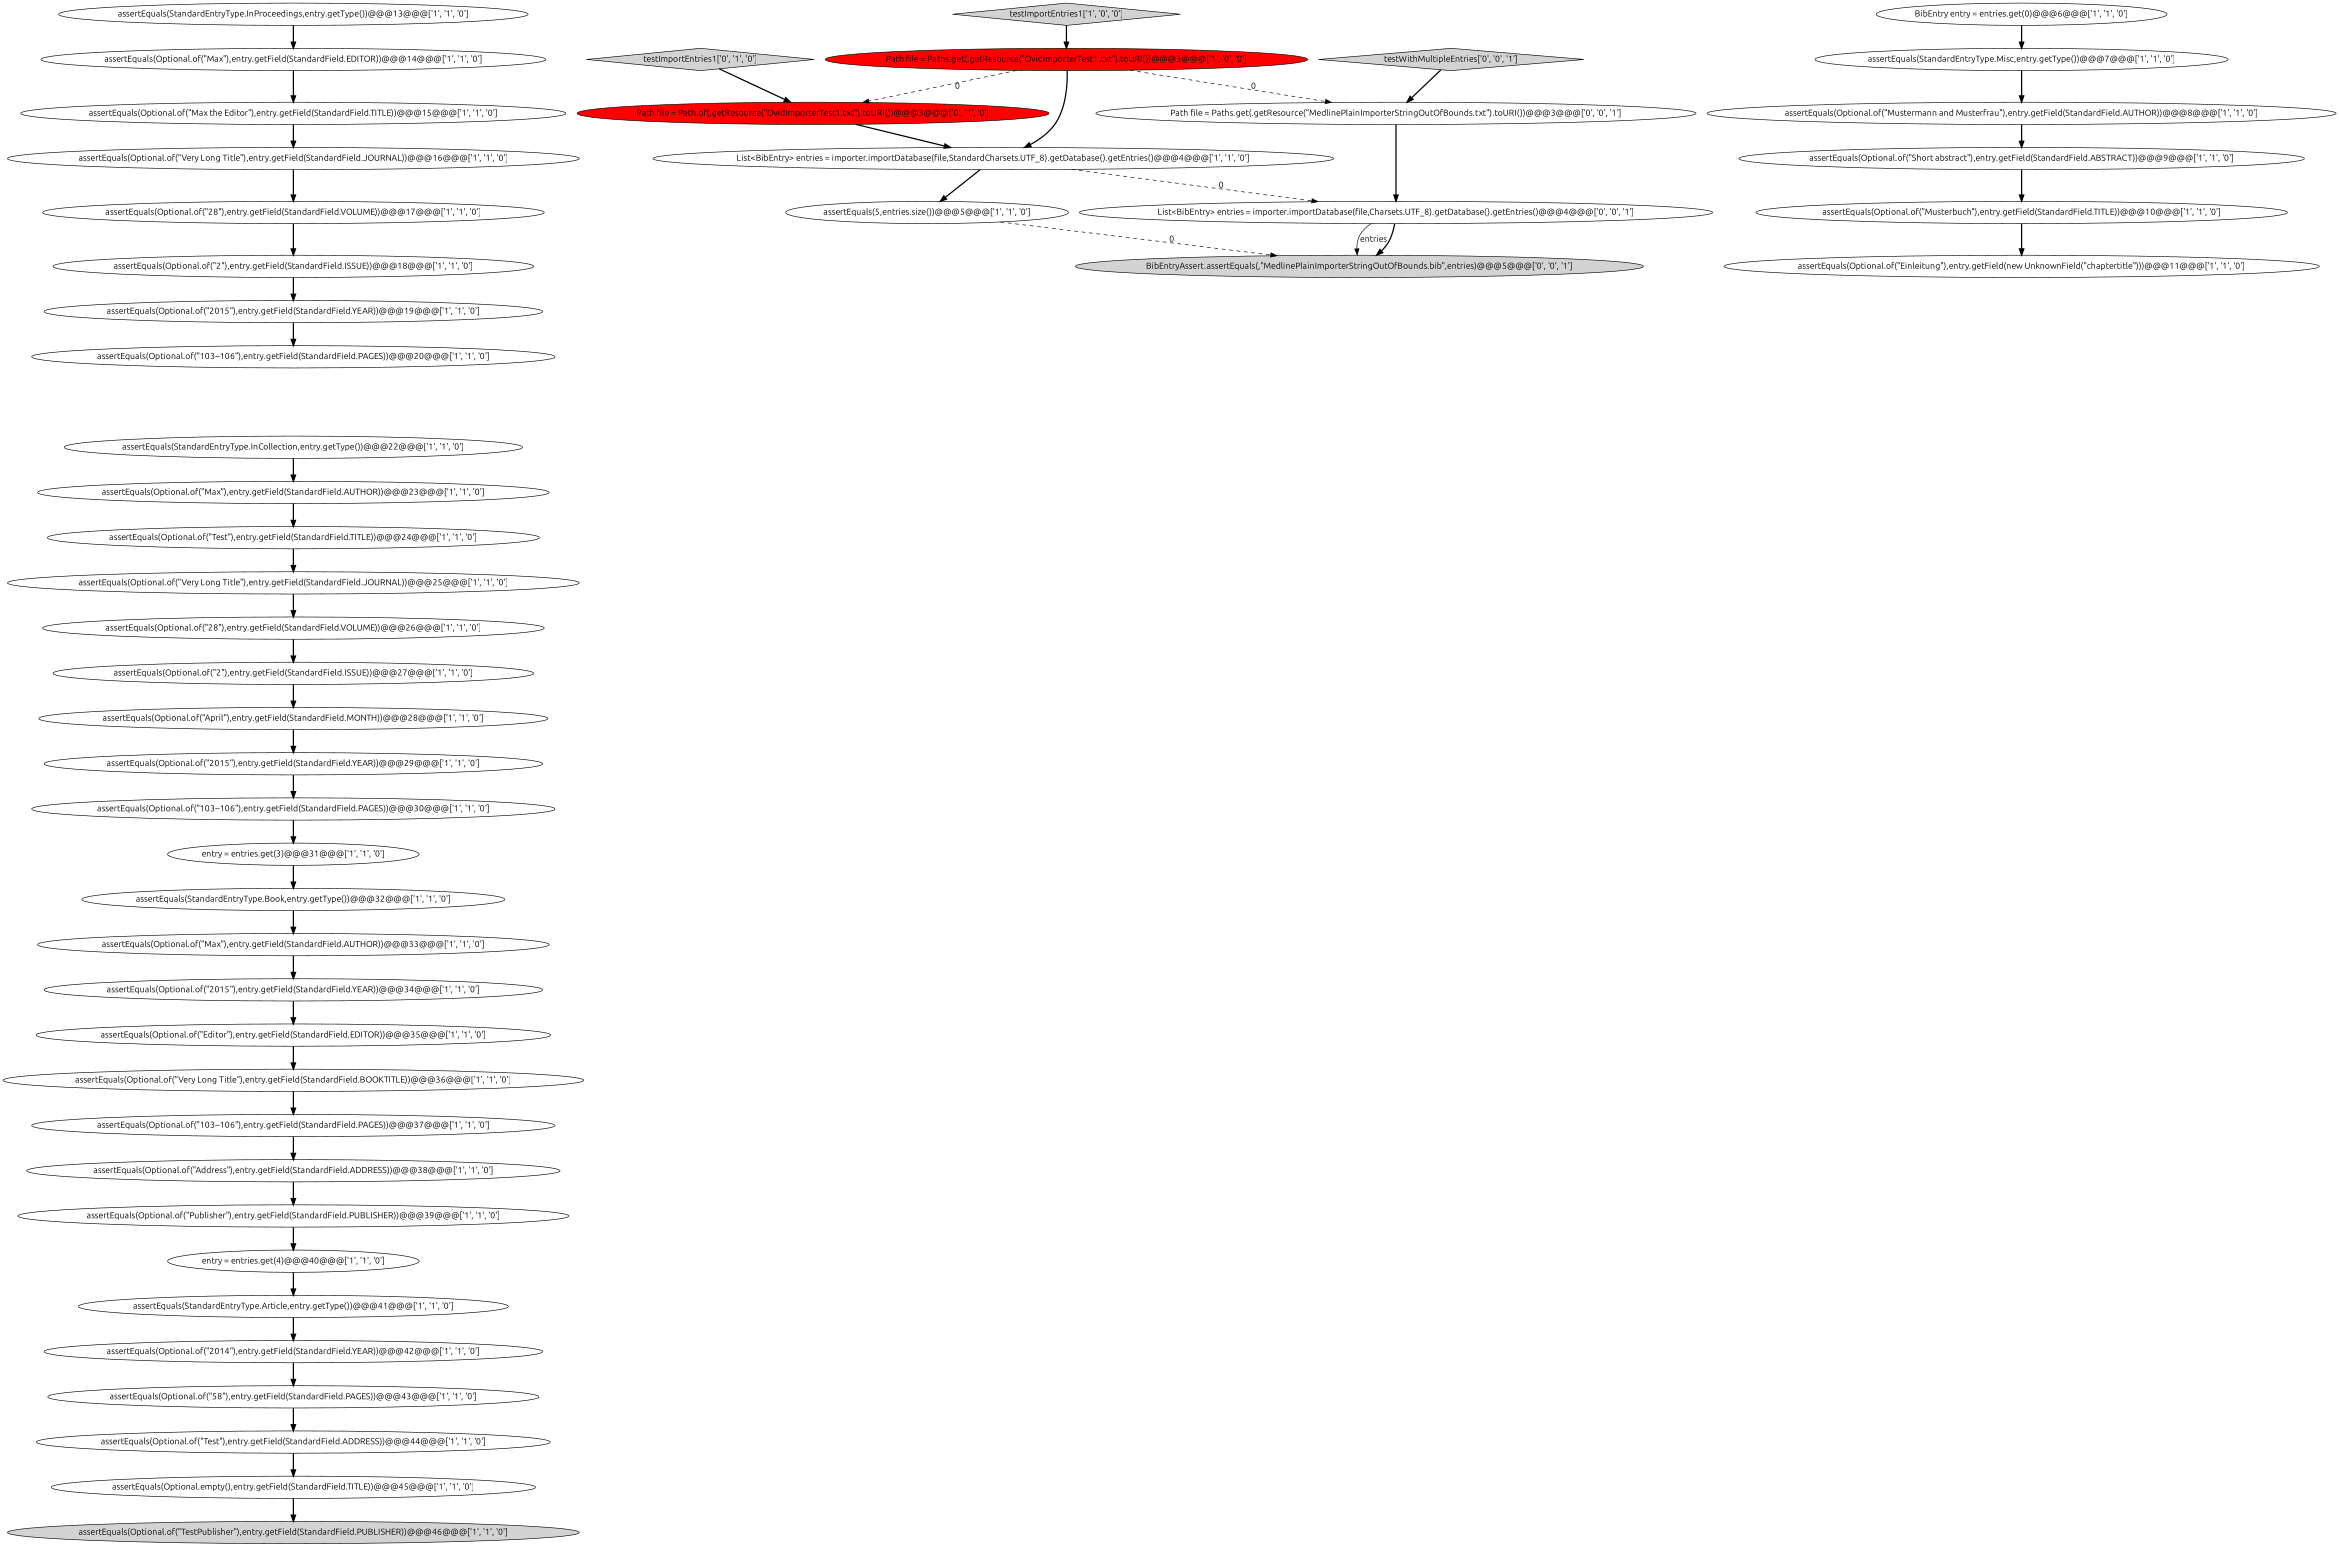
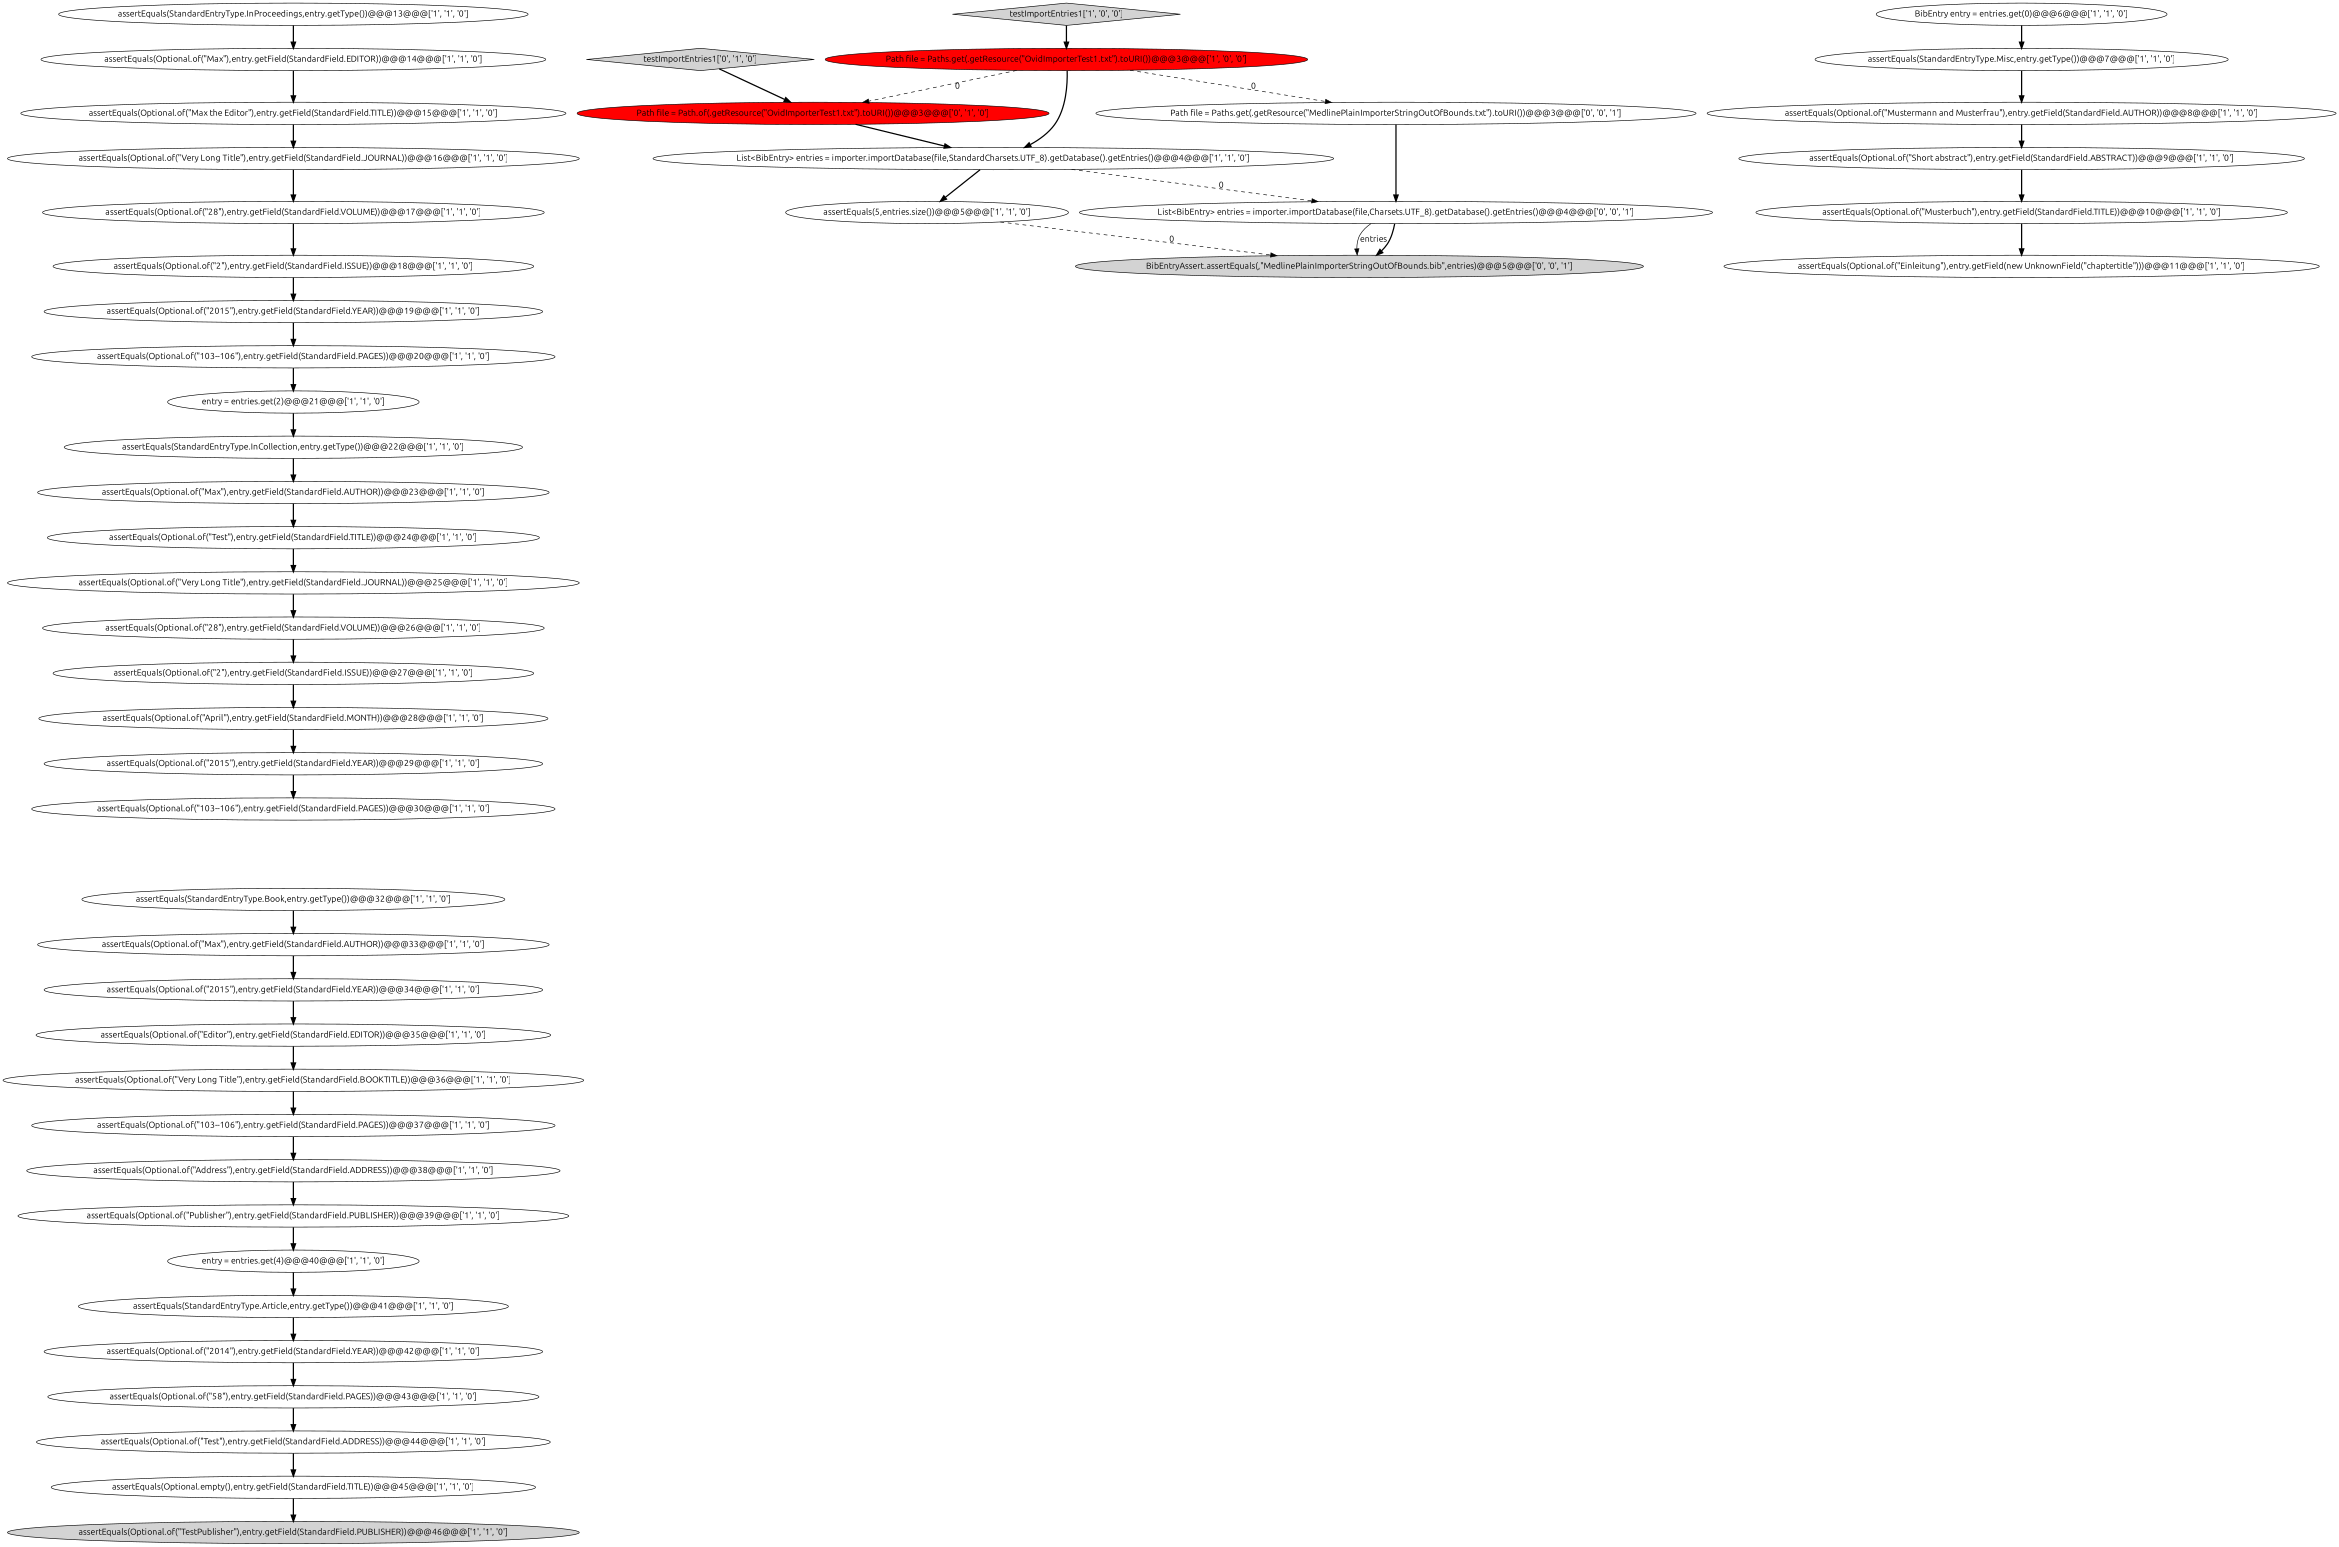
(1451, 59) -> none
none -> (293, 402)
(293, 854) -> none
